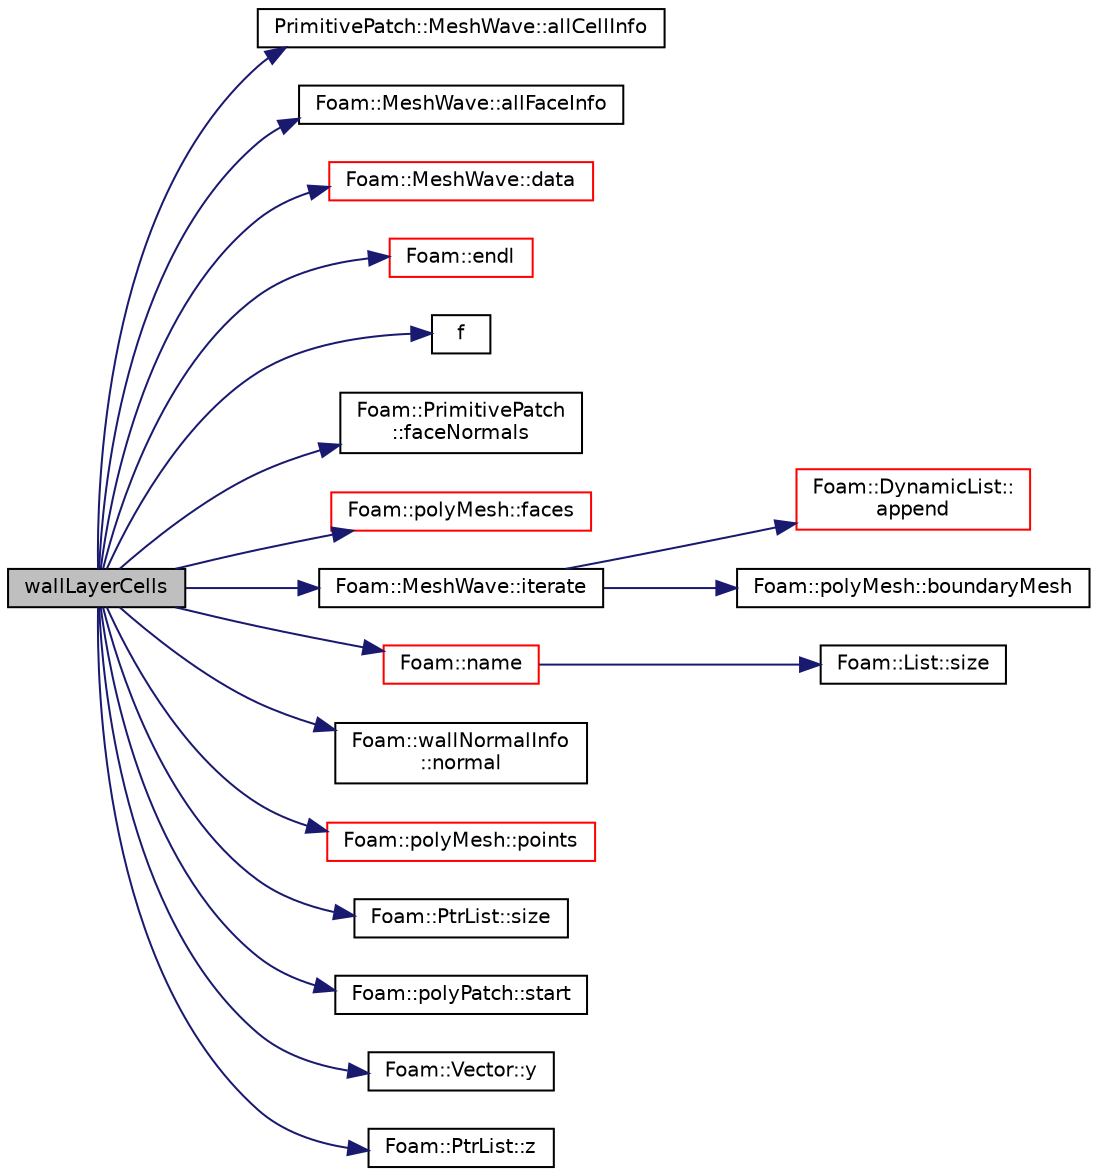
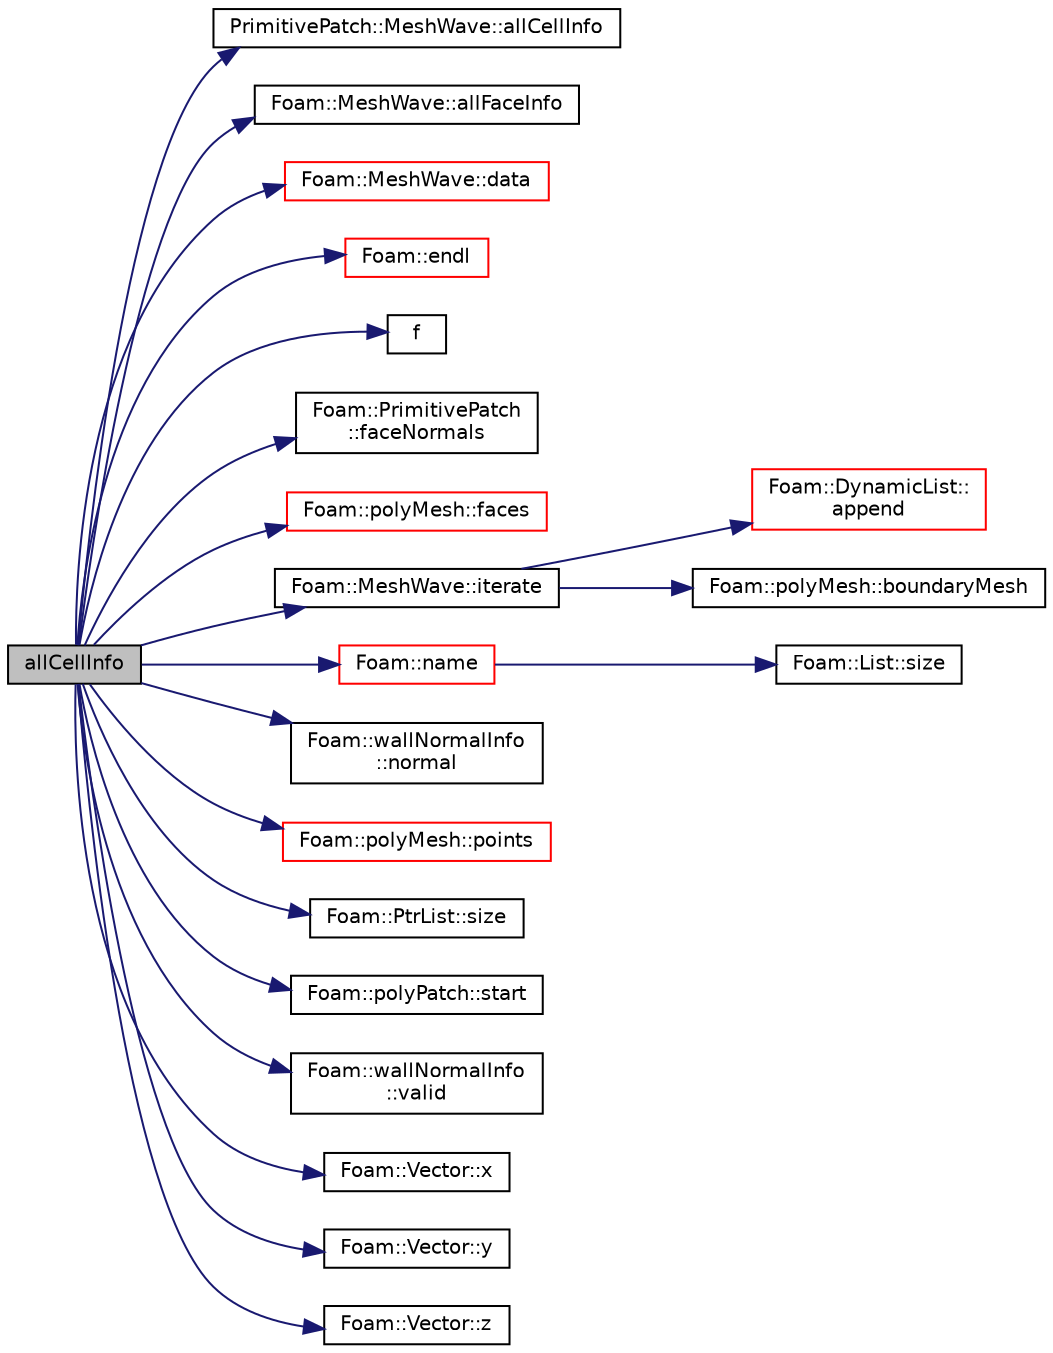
(97, 588) -> (75, 665)
none -> (417, 1083)
(461, 1148) -> (417, 1325)
none -> (417, 1172)
